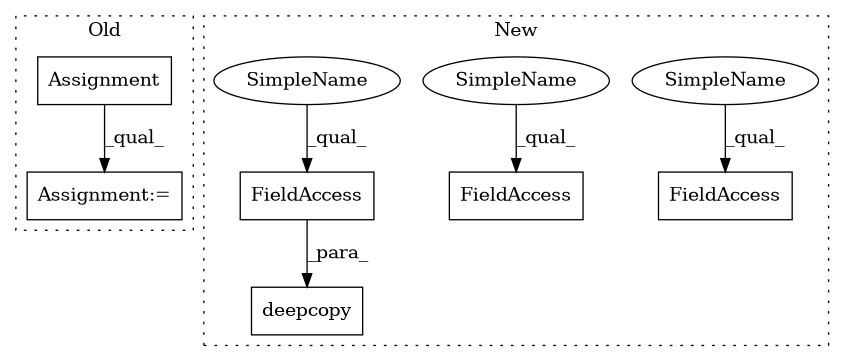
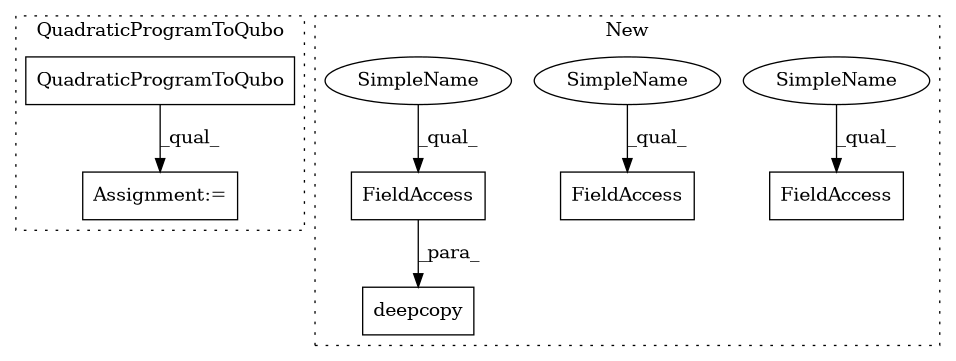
(105, 31) -> (160, 31)
(105, 81) -> (160, 81)
